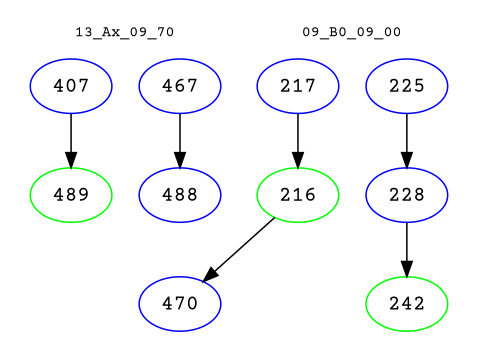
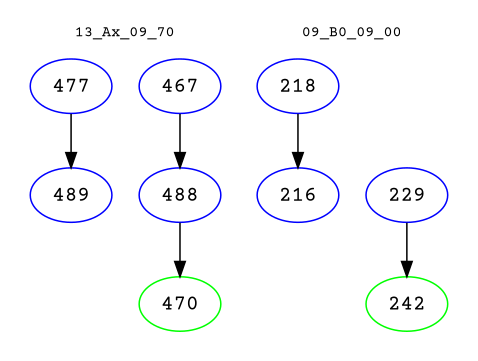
(71, 86) -> (71, 86)
(298, 86) -> (298, 86)
(407, 86) -> none
(71, 195) -> (71, 195)
(298, 195) -> (298, 195)
(407, 195) -> (407, 195)
(255, 235) -> (180, 242)
(180, 304) -> (180, 304)
